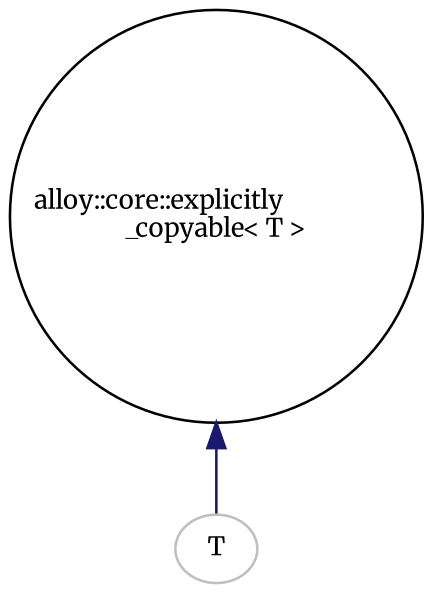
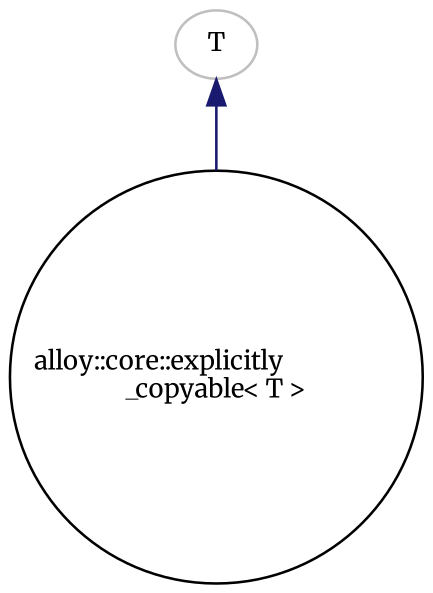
(216, 481) -> (216, 138)
